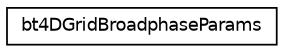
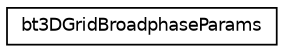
(142, 26) -> (142, 26)
